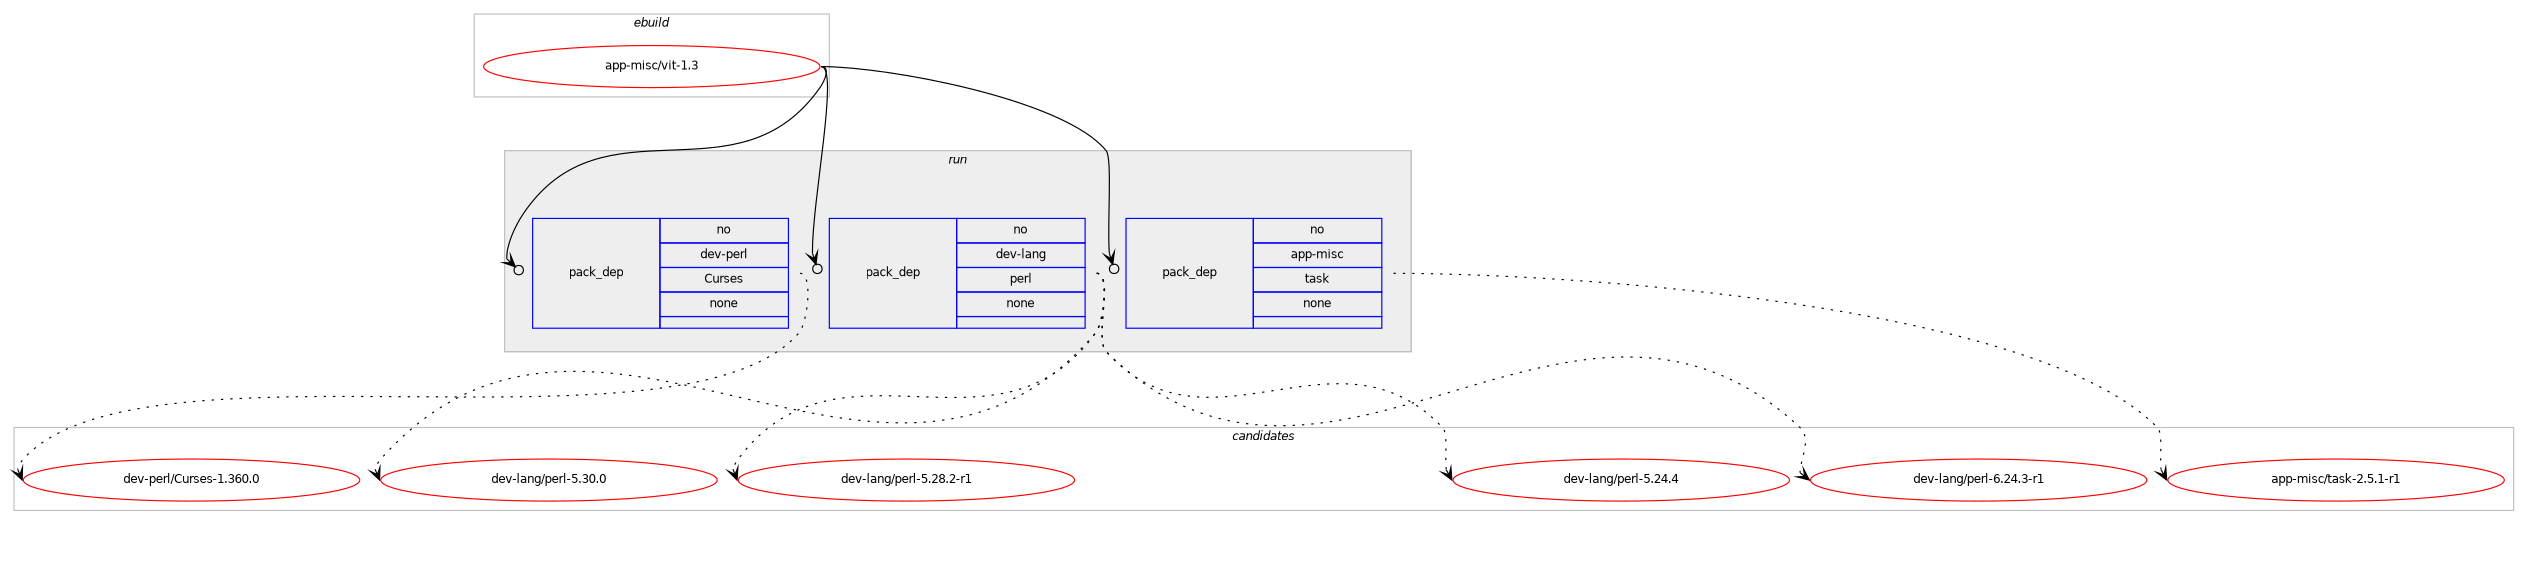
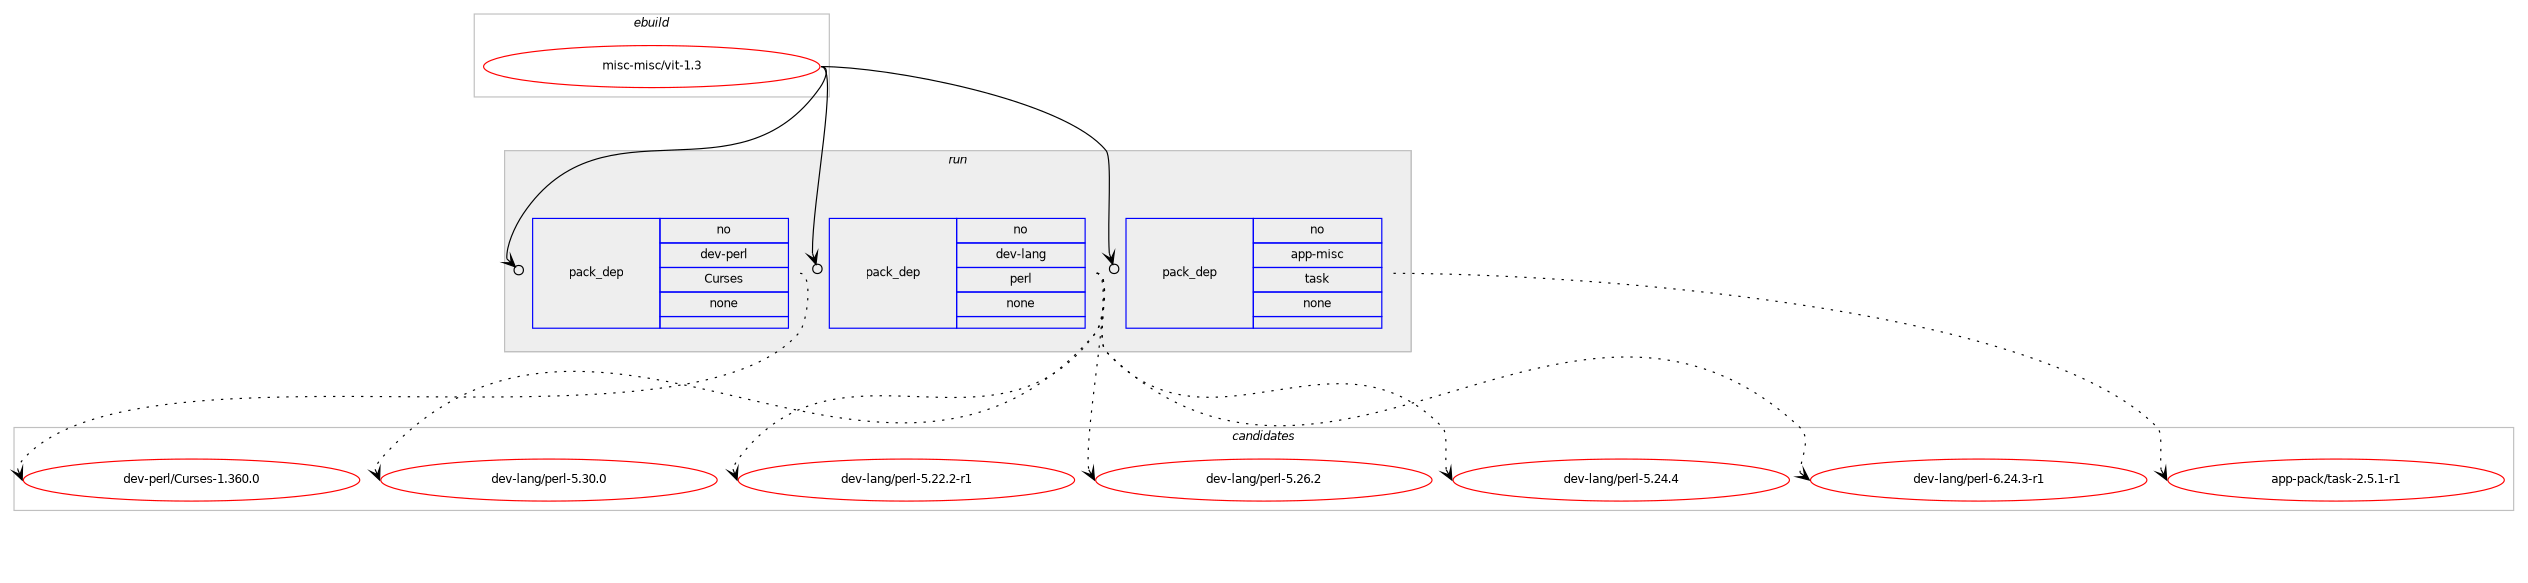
(652, 67) -> (652, 67)
(906, 480) -> (906, 480)
none -> (1264, 480)
(2336, 480) -> (2336, 480)
